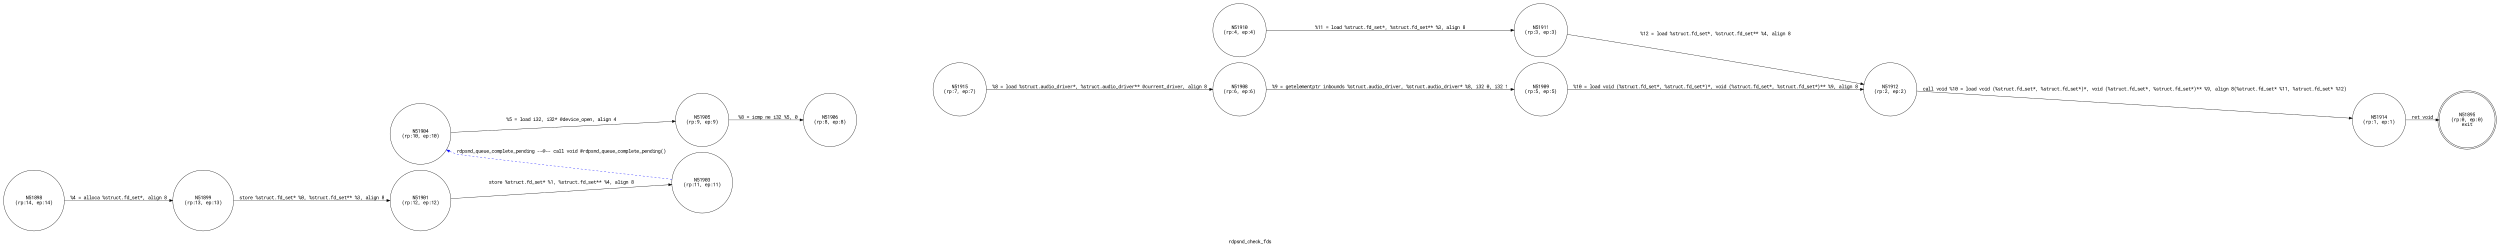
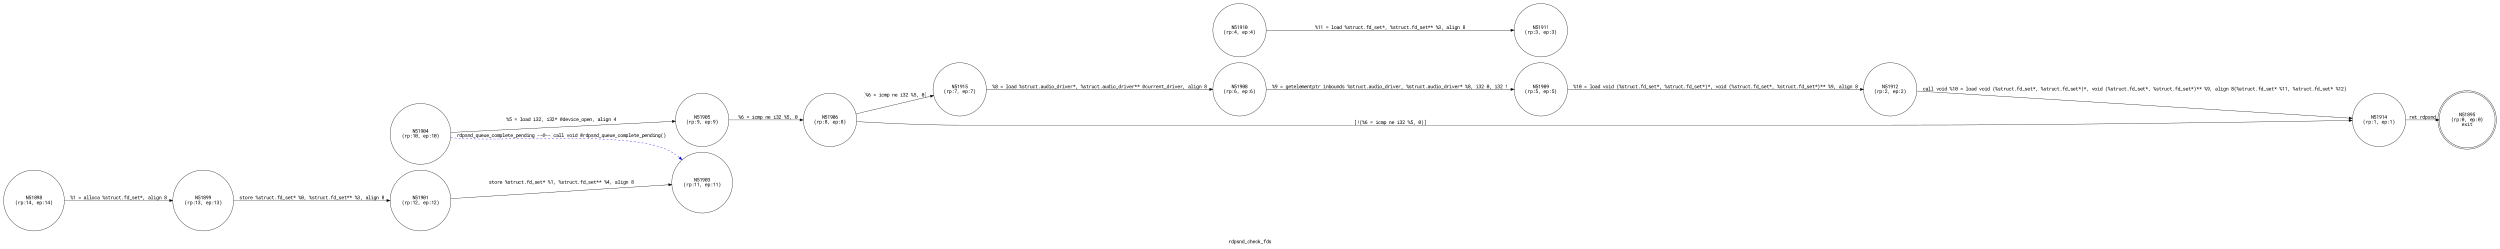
(1714, 58) -> none
none -> (893, 105)
(768, 117) -> (768, 117)
(2422, 117) -> (2422, 117)
none -> (1603, 125)
(560, 167) -> (567, 138)
(119, 198) -> (119, 198)
